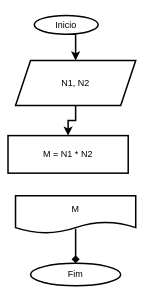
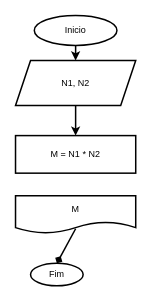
(66, 25) -> (75, 30)
(68, 154) -> (75, 154)
(75, 274) -> (57, 274)
